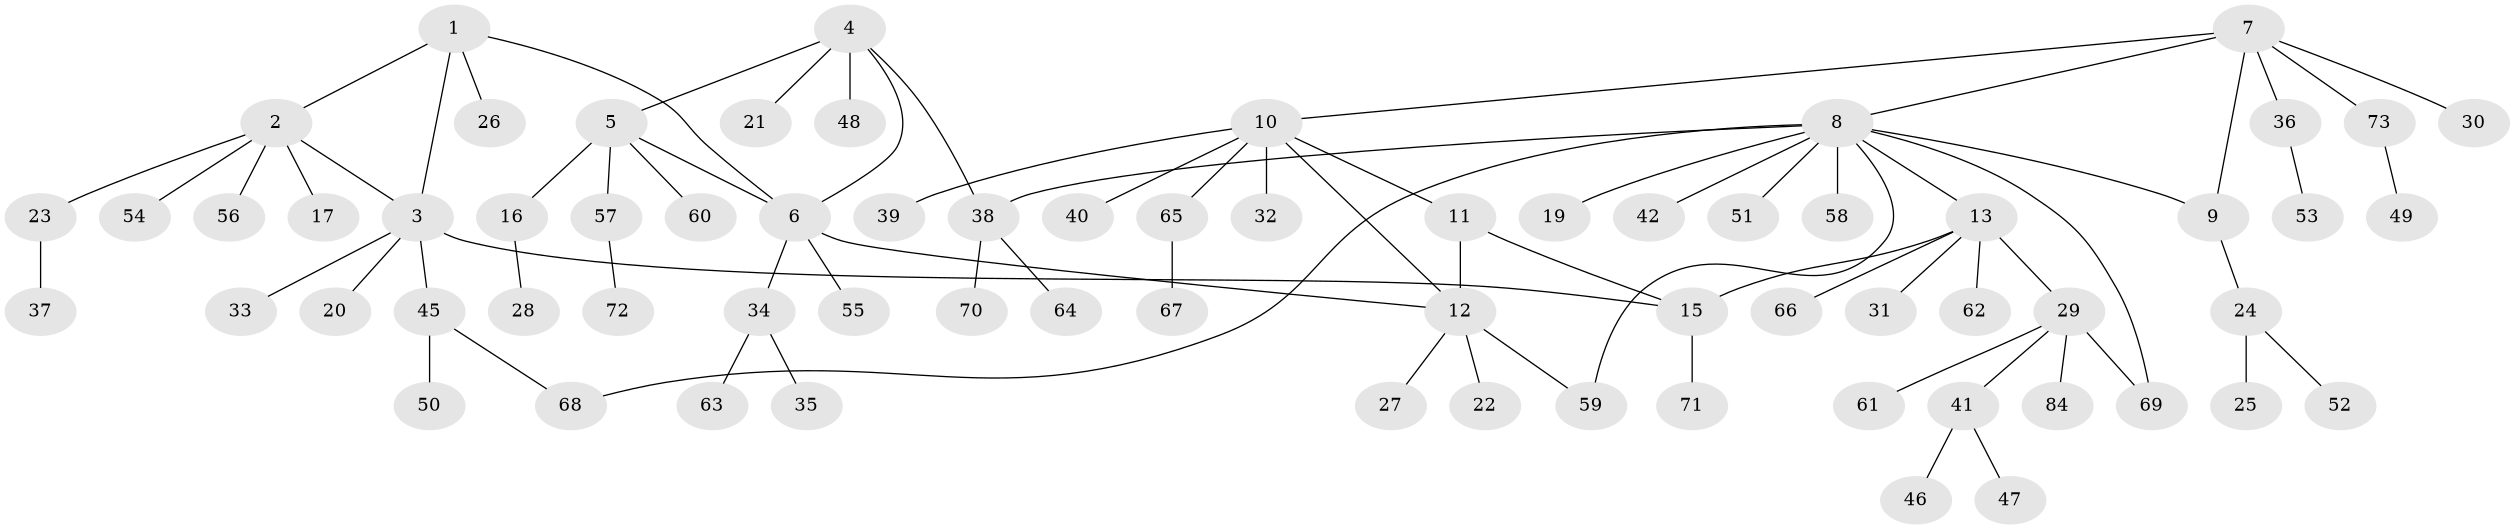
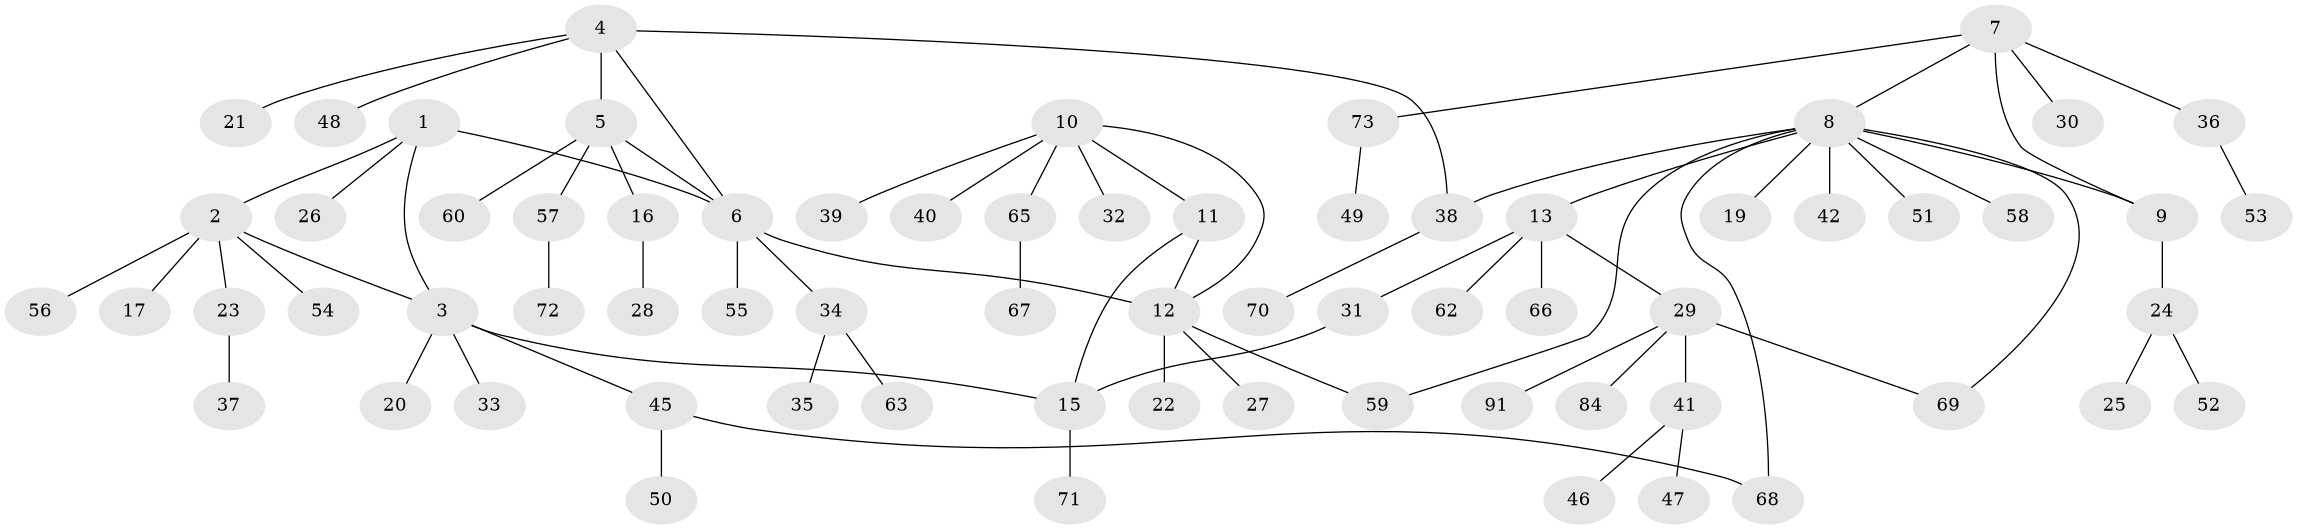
(1758, 76) -> none
(1836, 263) -> (1223, 357)
(1066, 312) -> none
(1869, 406) -> (1497, 406)
